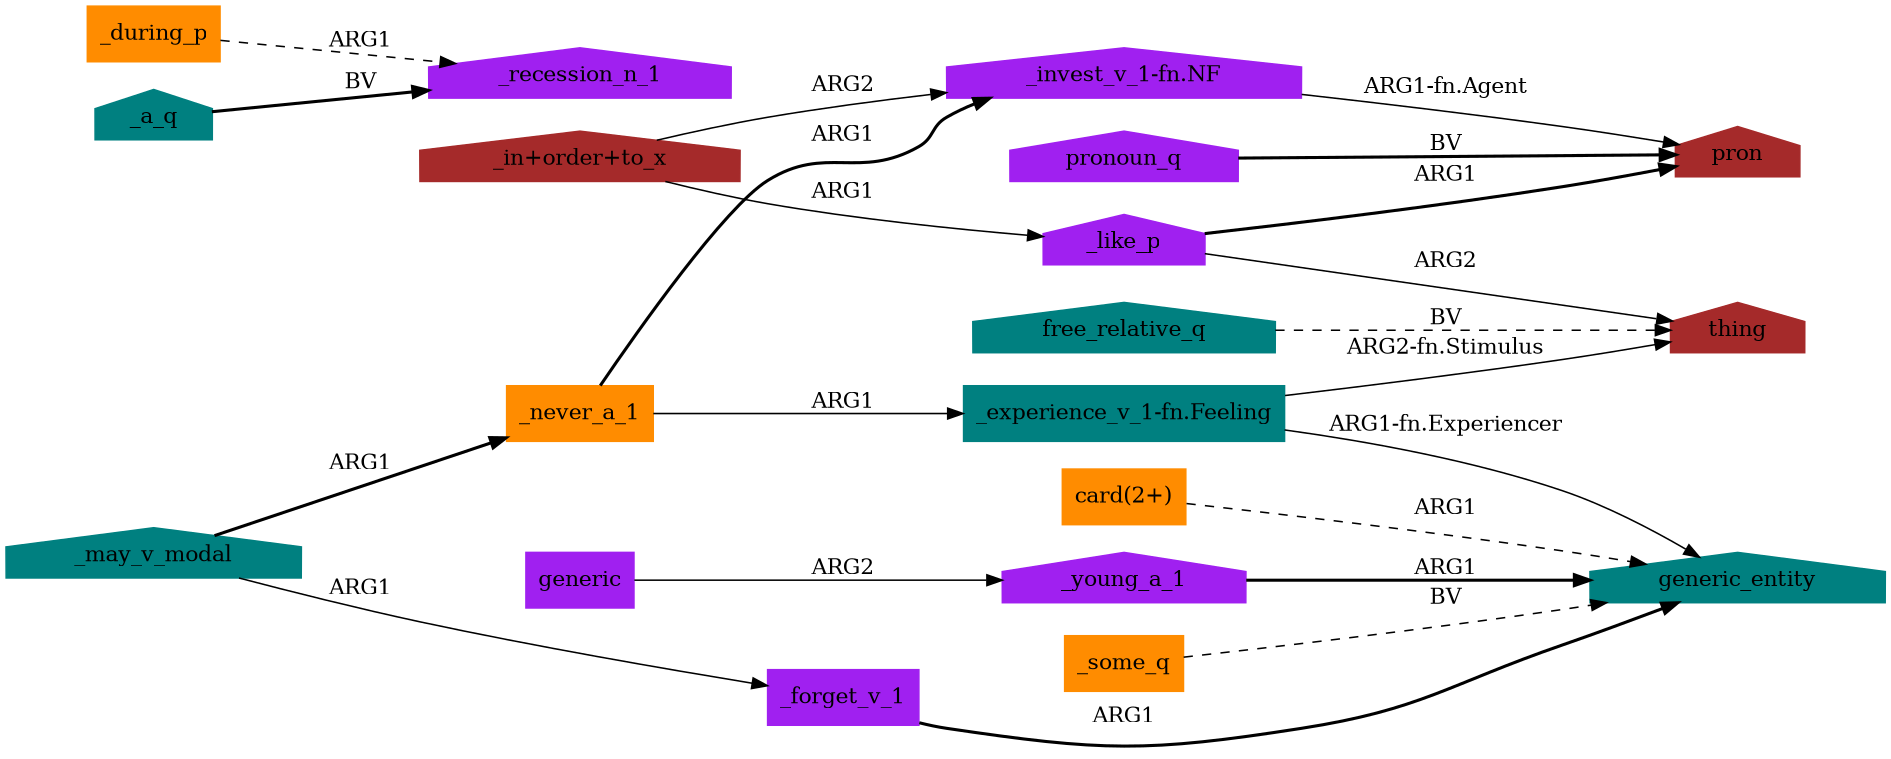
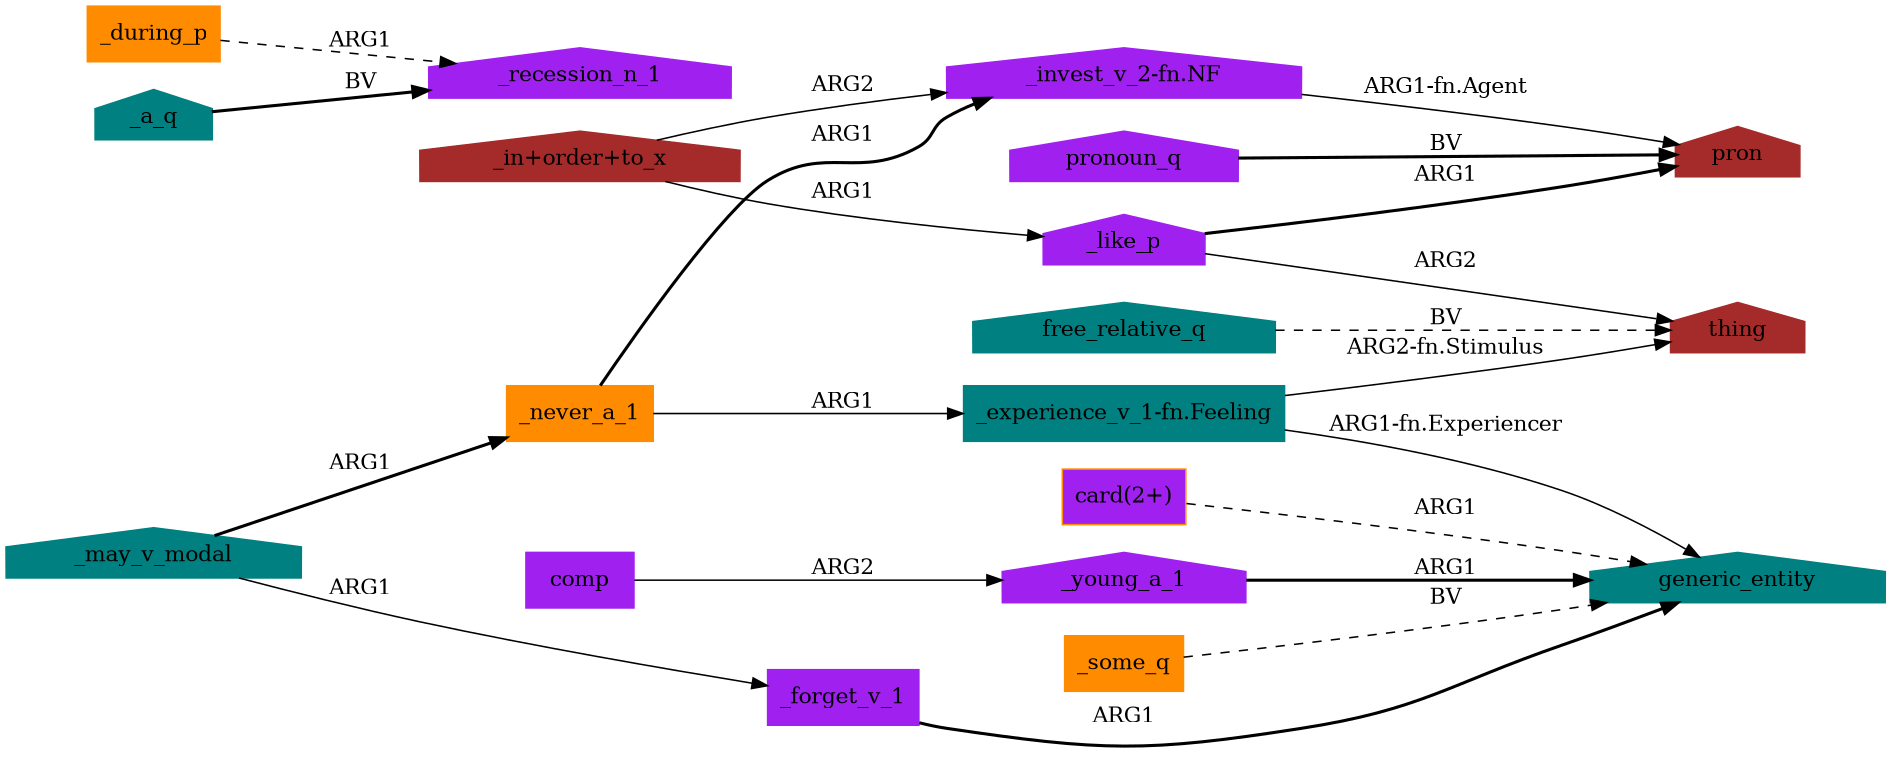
(1124, 76) -> (1124, 76)
(1124, 497) -> (1124, 497)
(580, 580) -> (580, 580)
